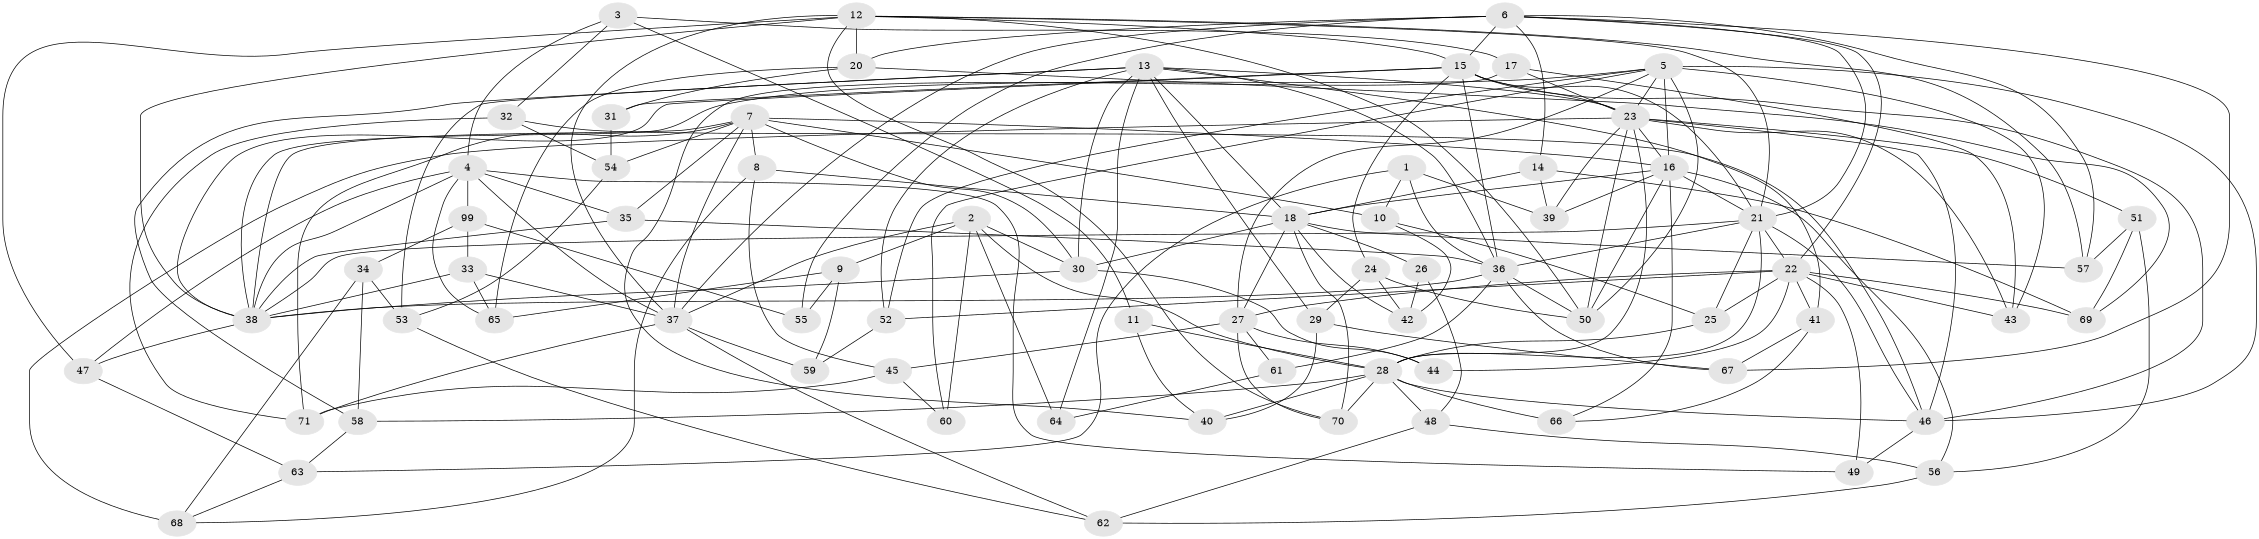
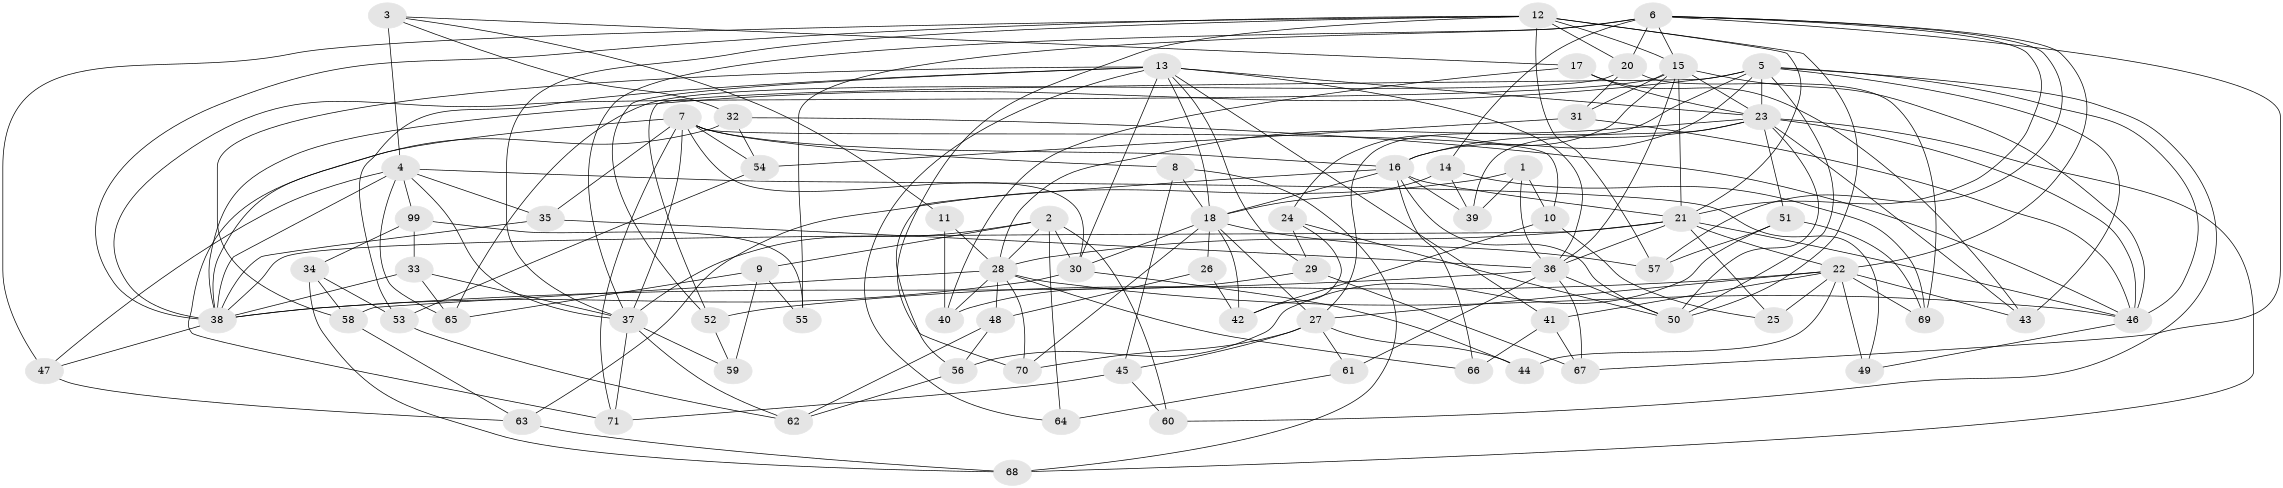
none -> (1885, 173)
(1545, 341) -> none
